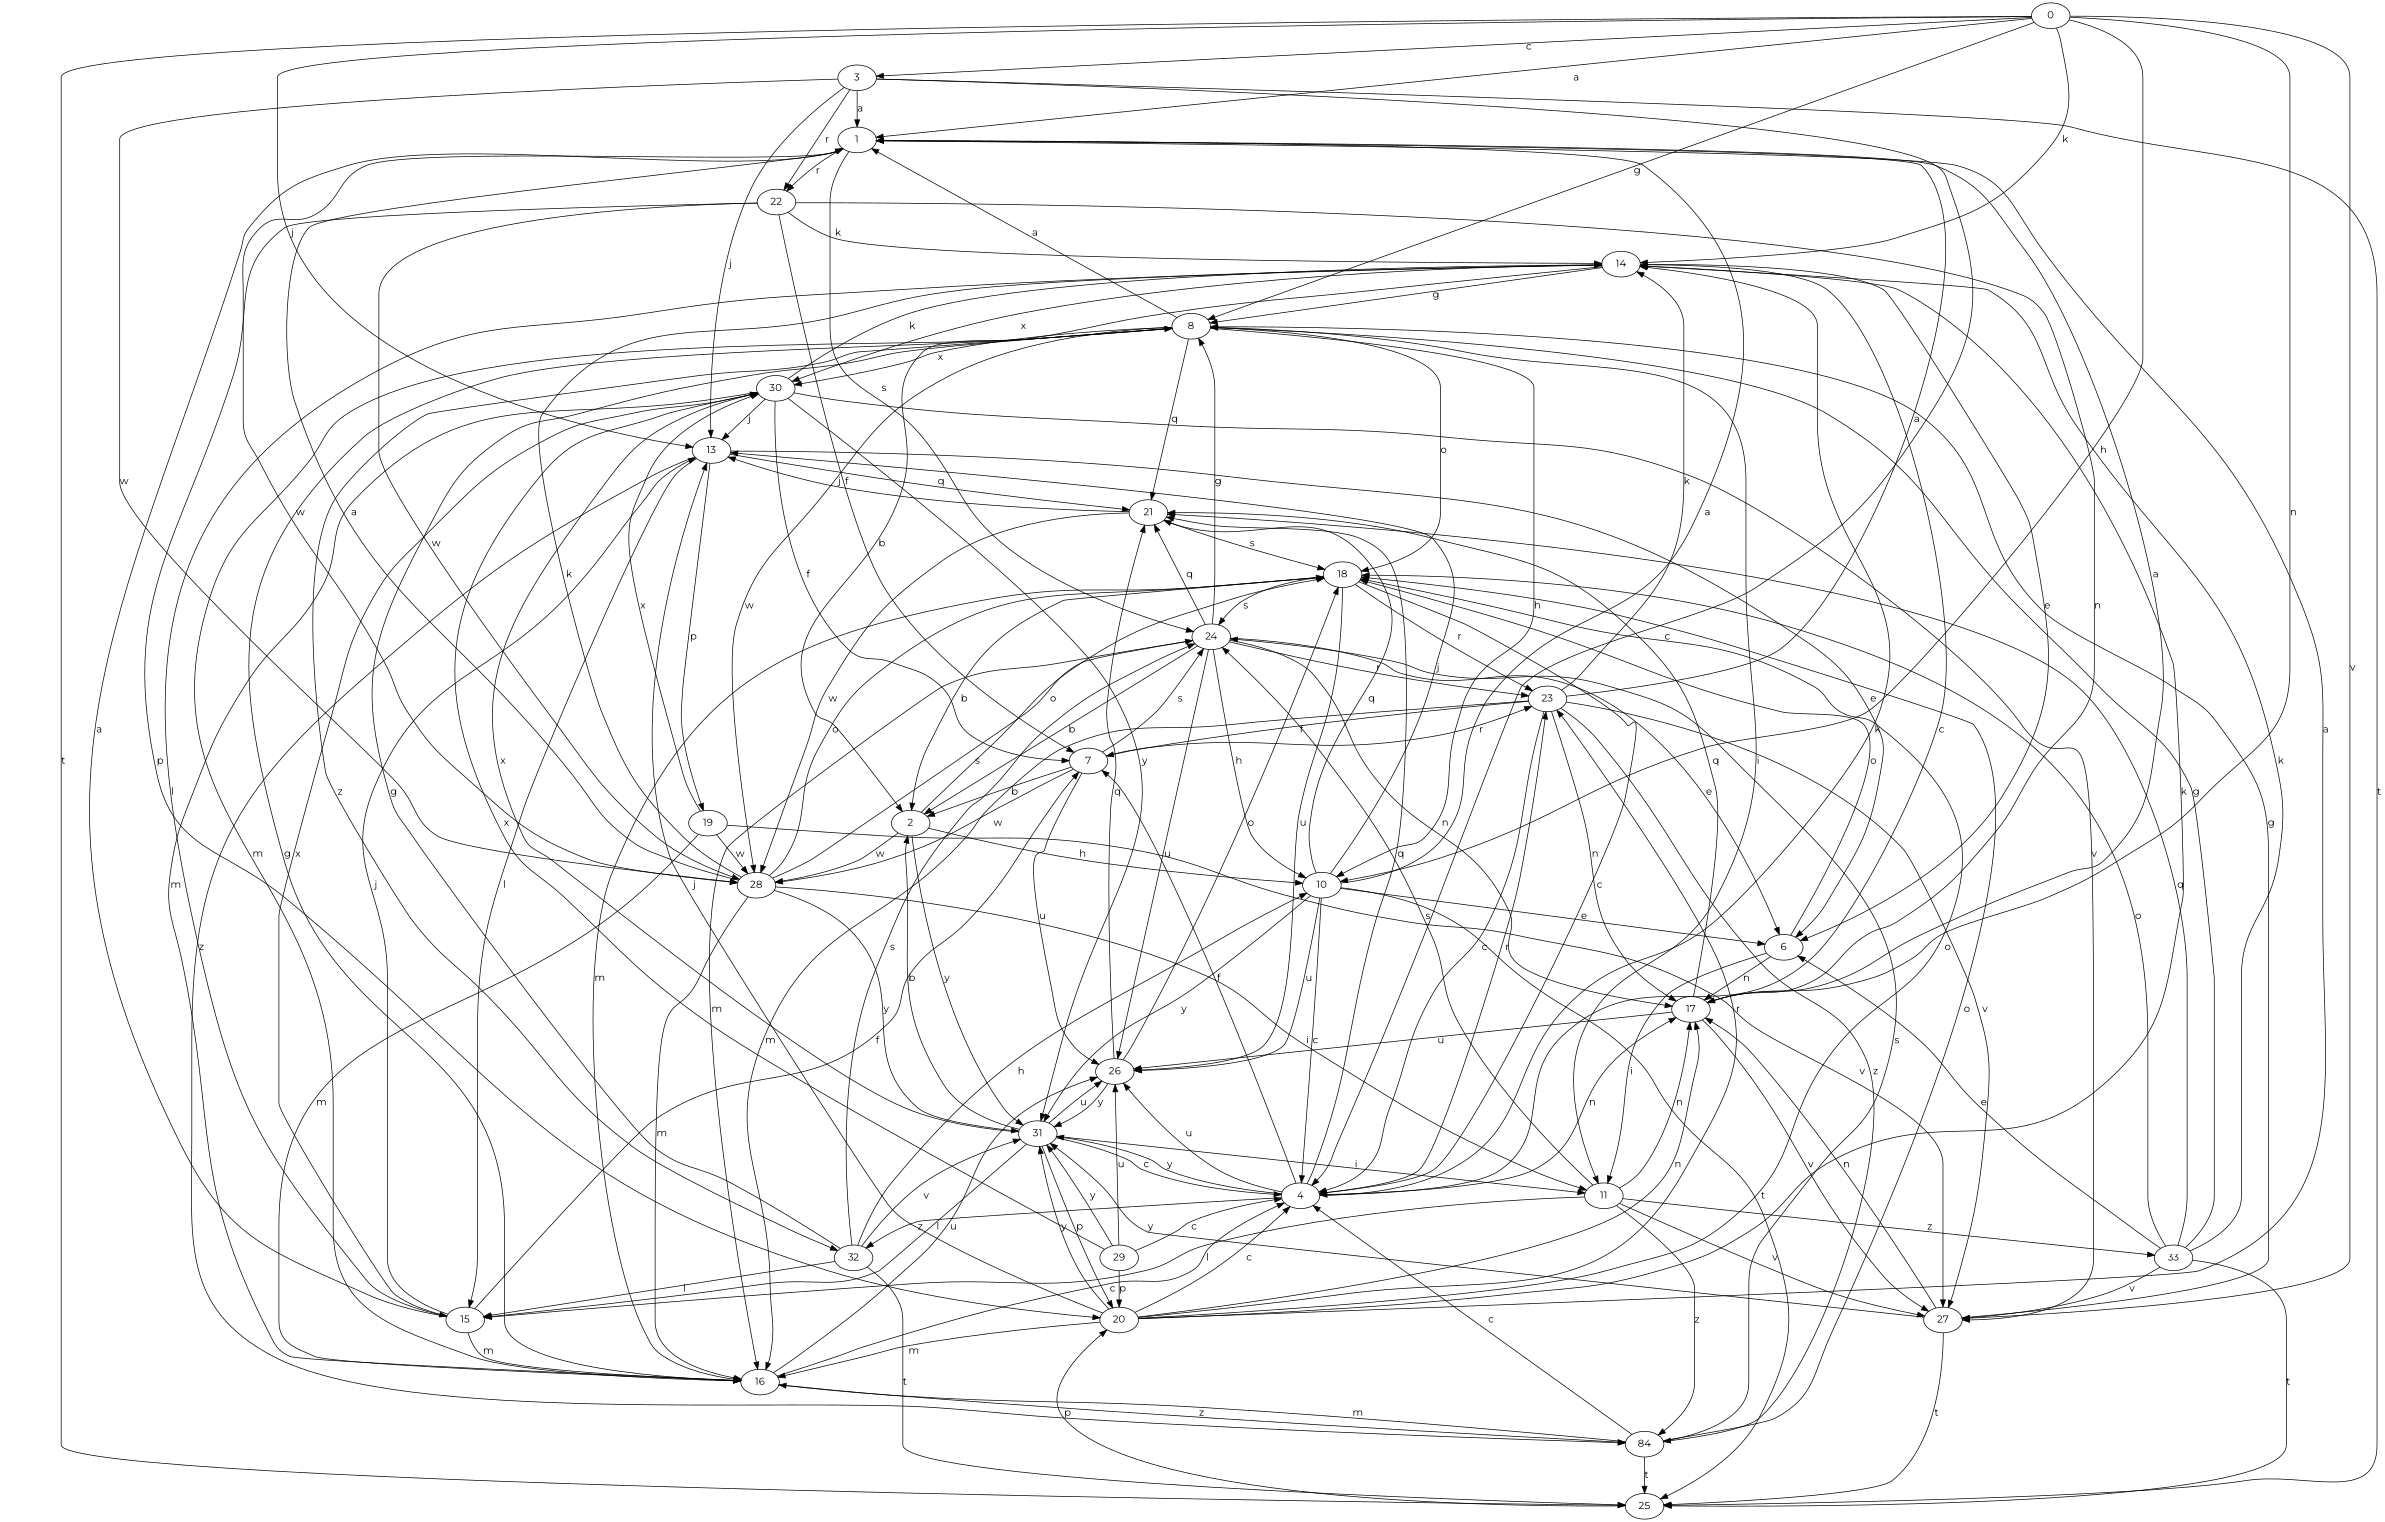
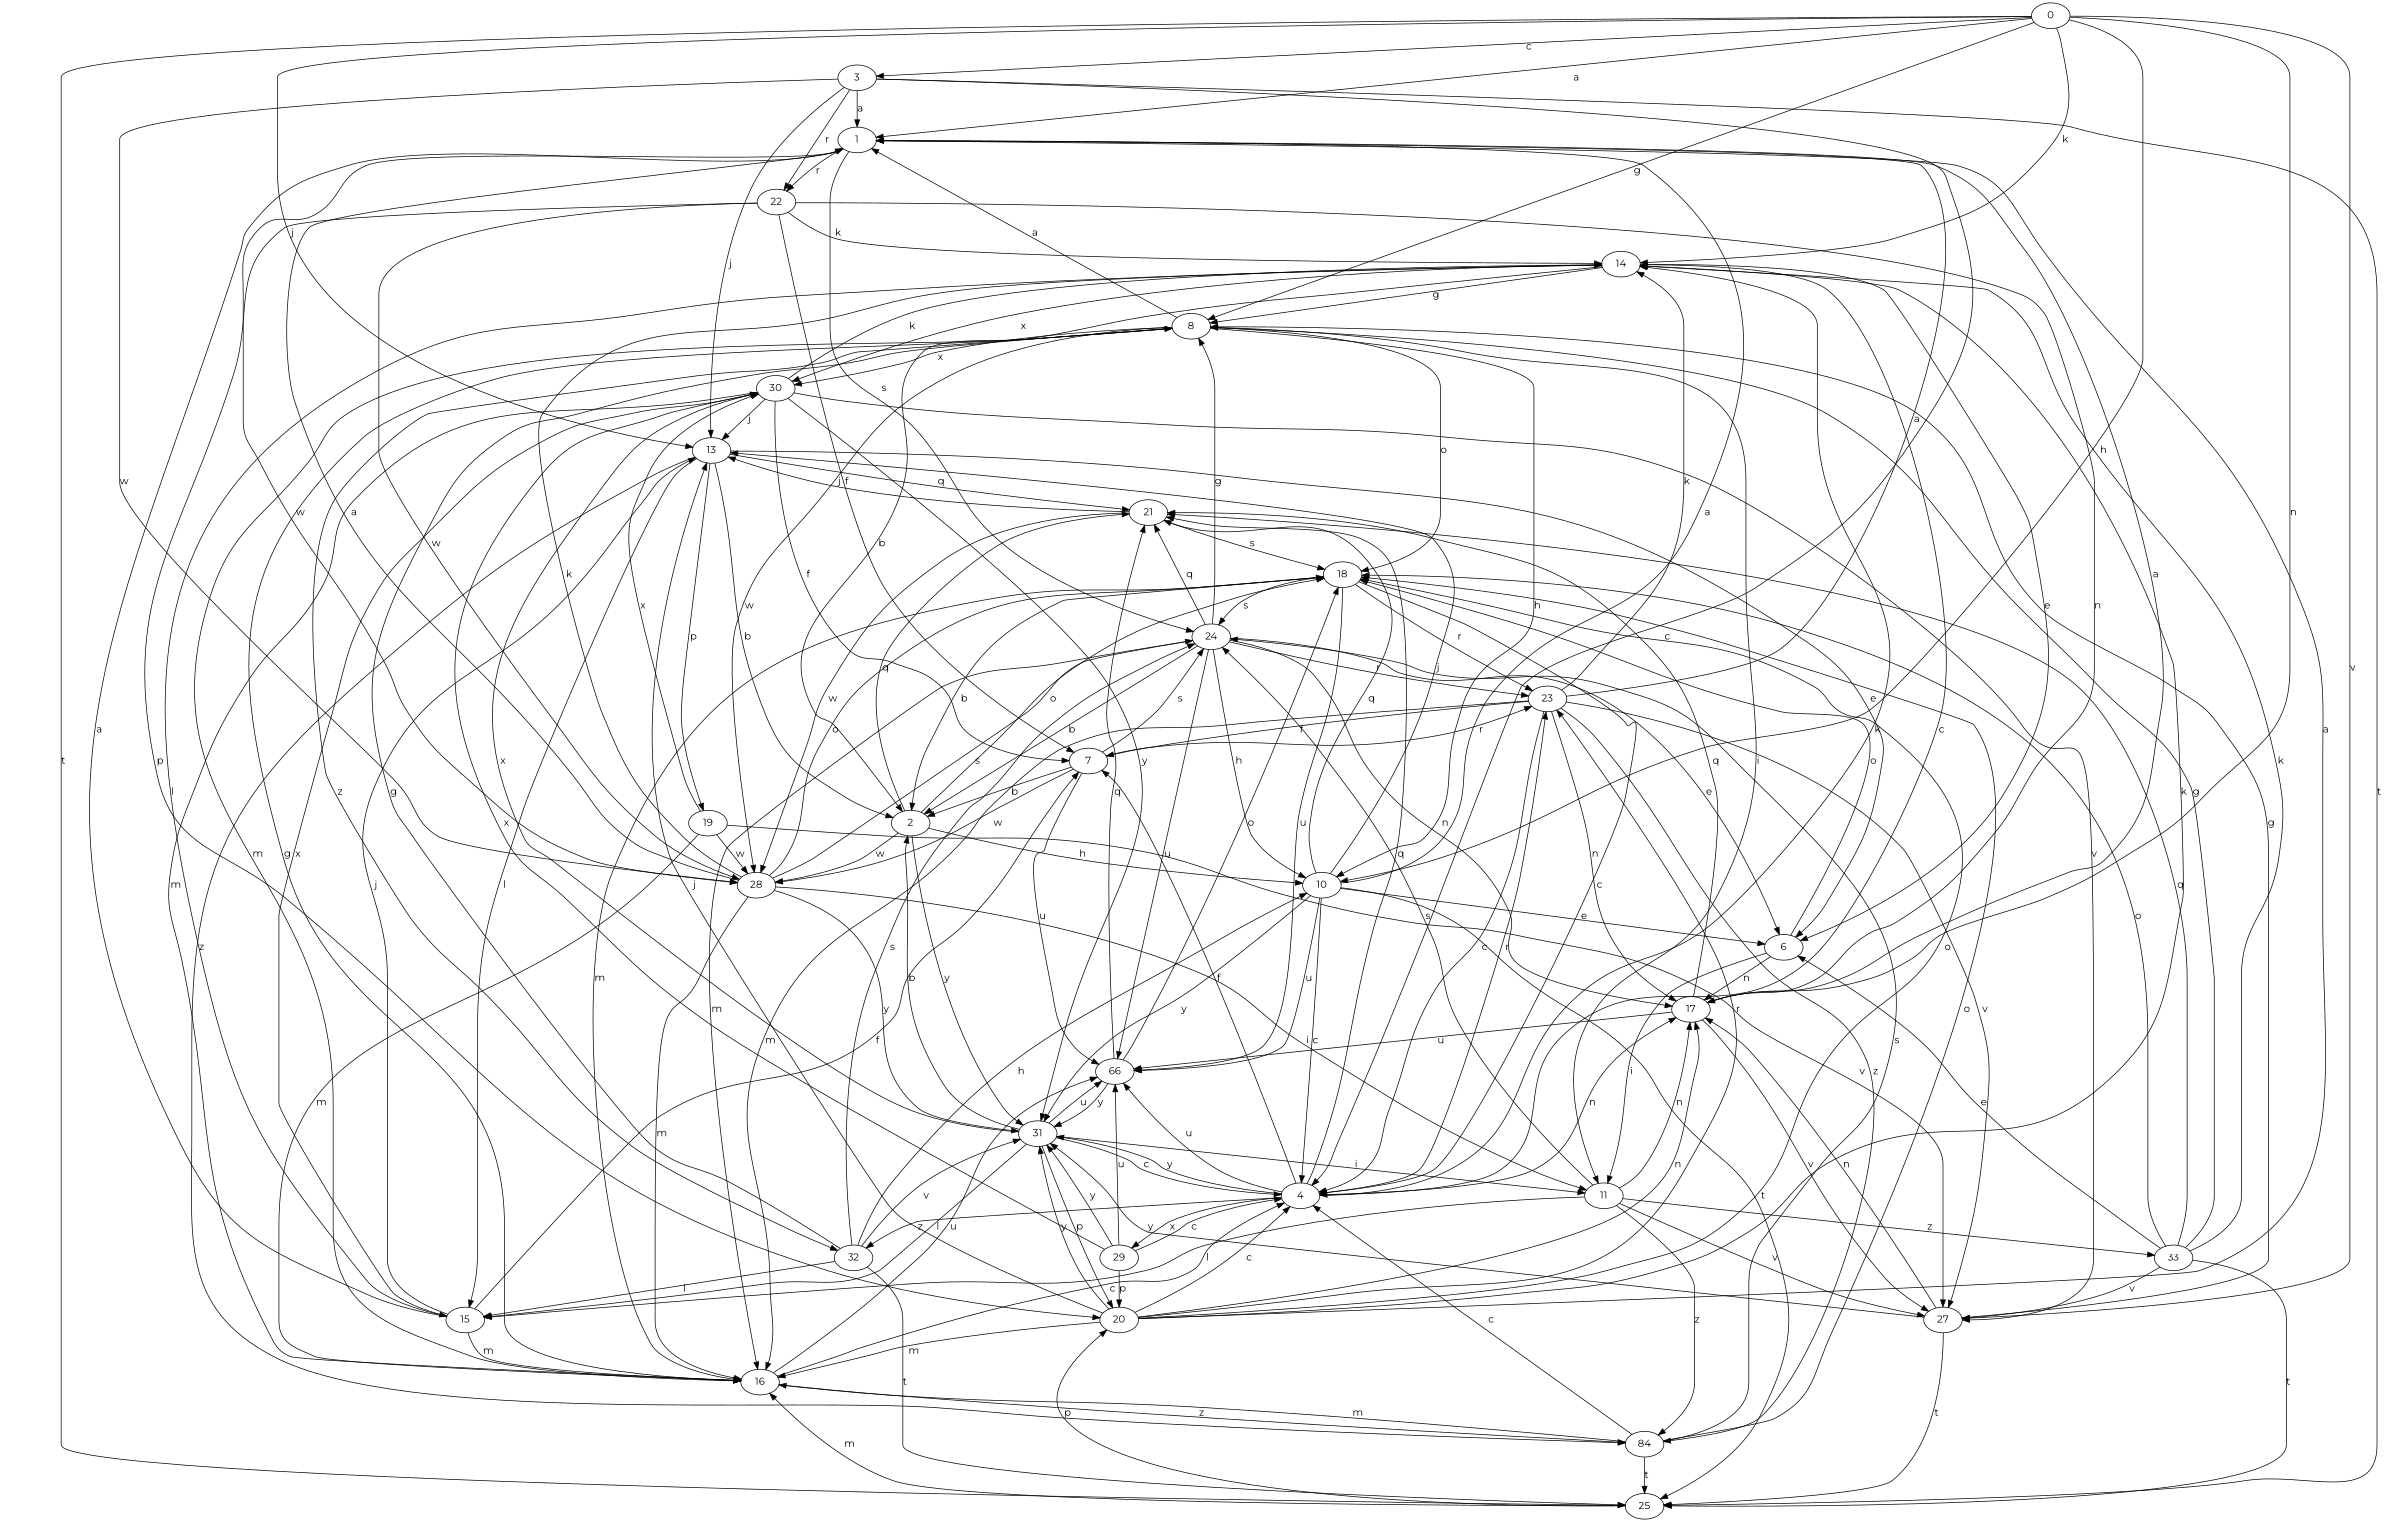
(1171, 416) -> (924, 606)
none -> (750, 670)
(1115, 1072) -> (1115, 1072)
none -> (1206, 1210)
none -> (1186, 1501)
